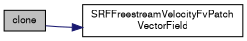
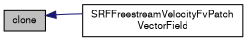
(59, 27) -> (69, 14)
